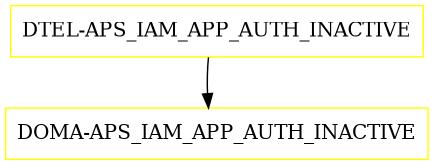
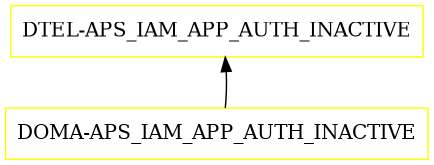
(207, 75) -> (226, 90)
